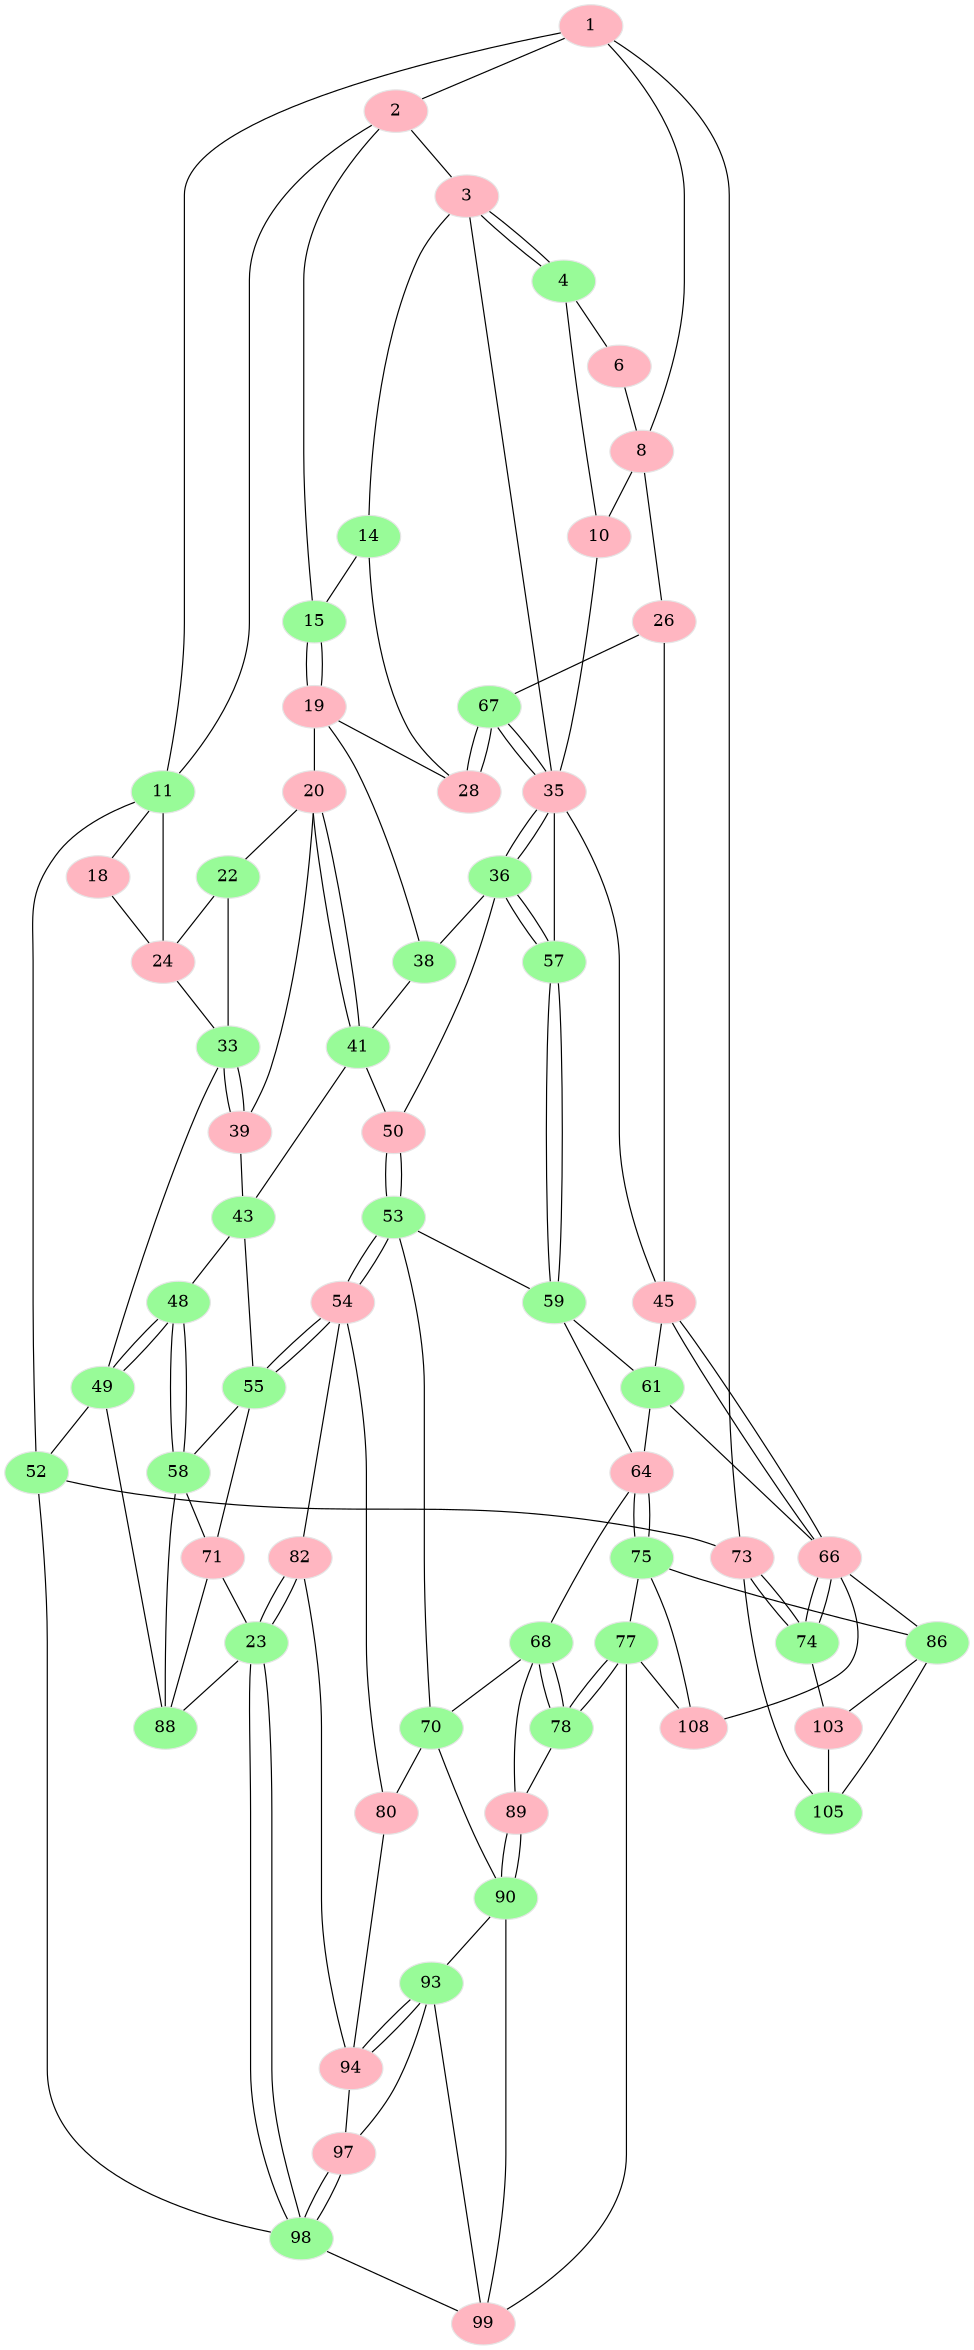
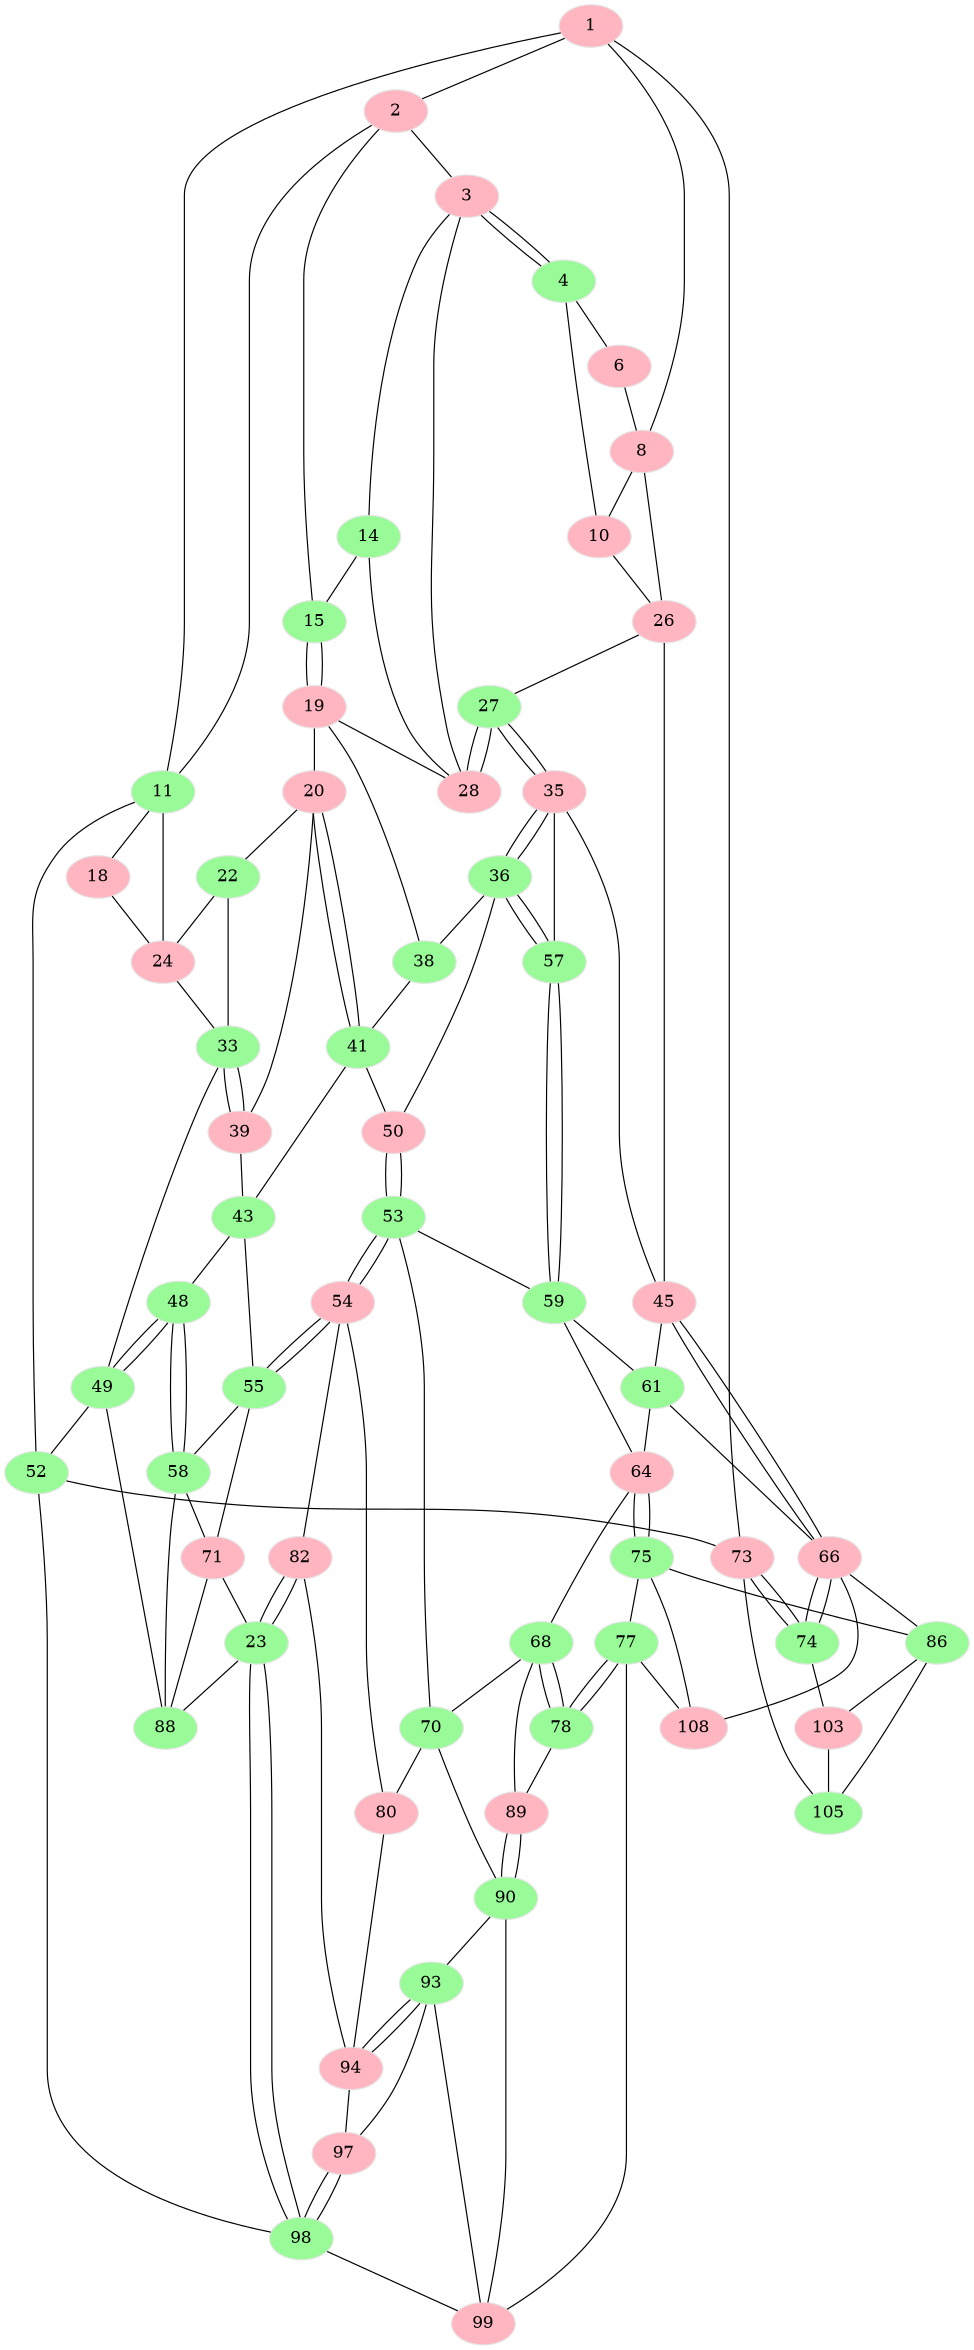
(511, 494) -> (433, 495)
(581, 670) -> (632, 579)
(489, 707) -> (489, 707)
